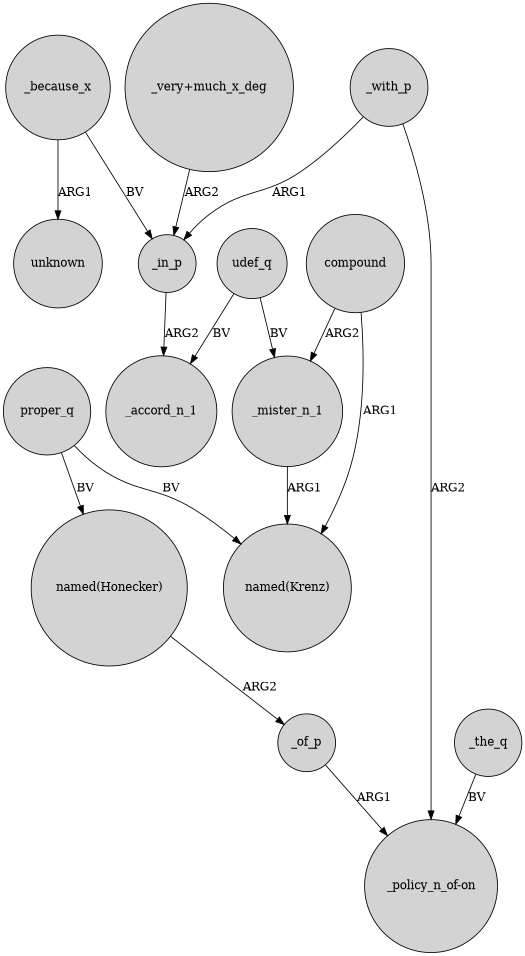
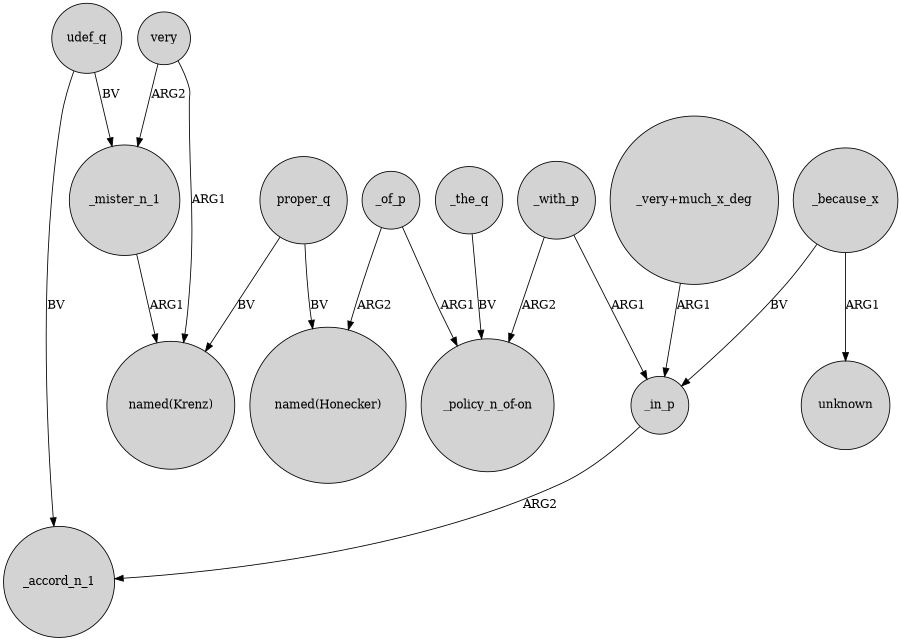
(202, 193) -> (694, 306)
(355, 264) -> (164, 38)
(224, 678) -> (365, 274)
